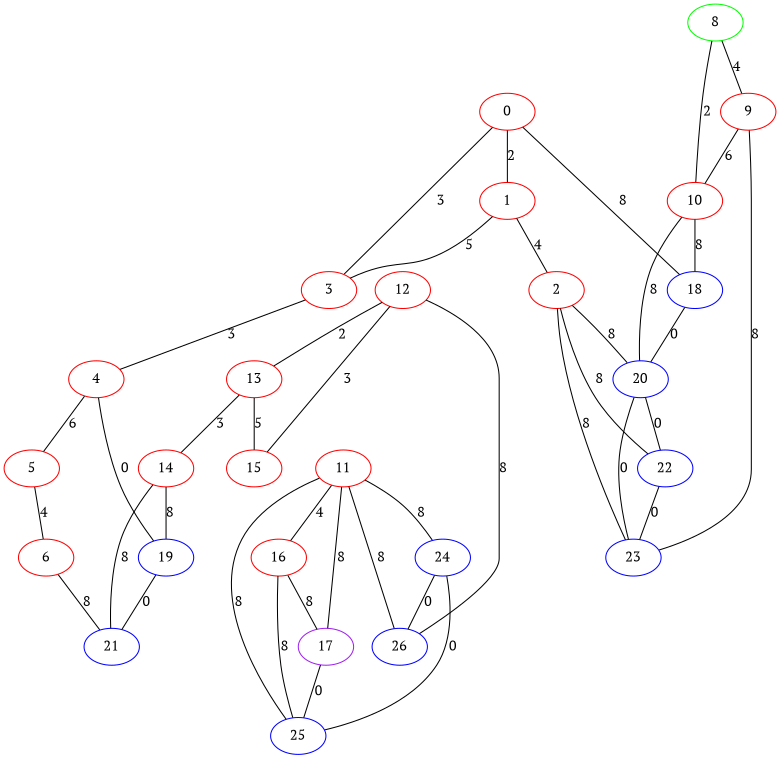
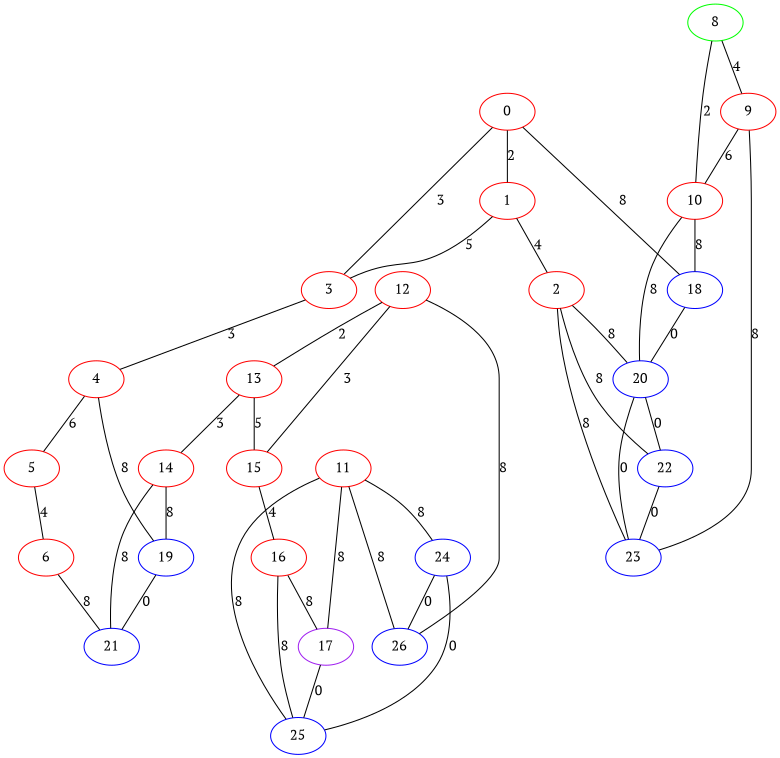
(125, 468) -> (125, 468)
(311, 513) -> (268, 517)
